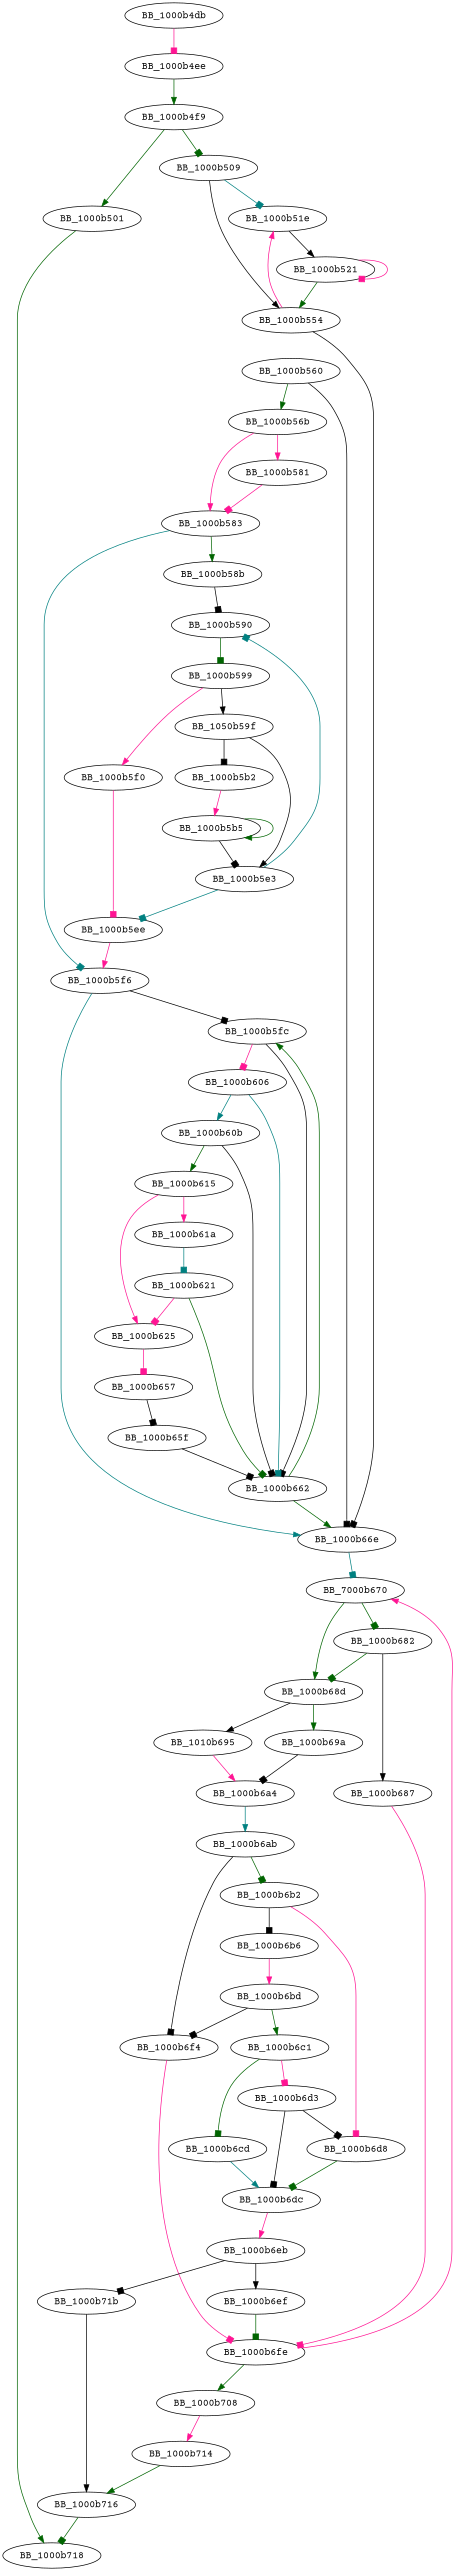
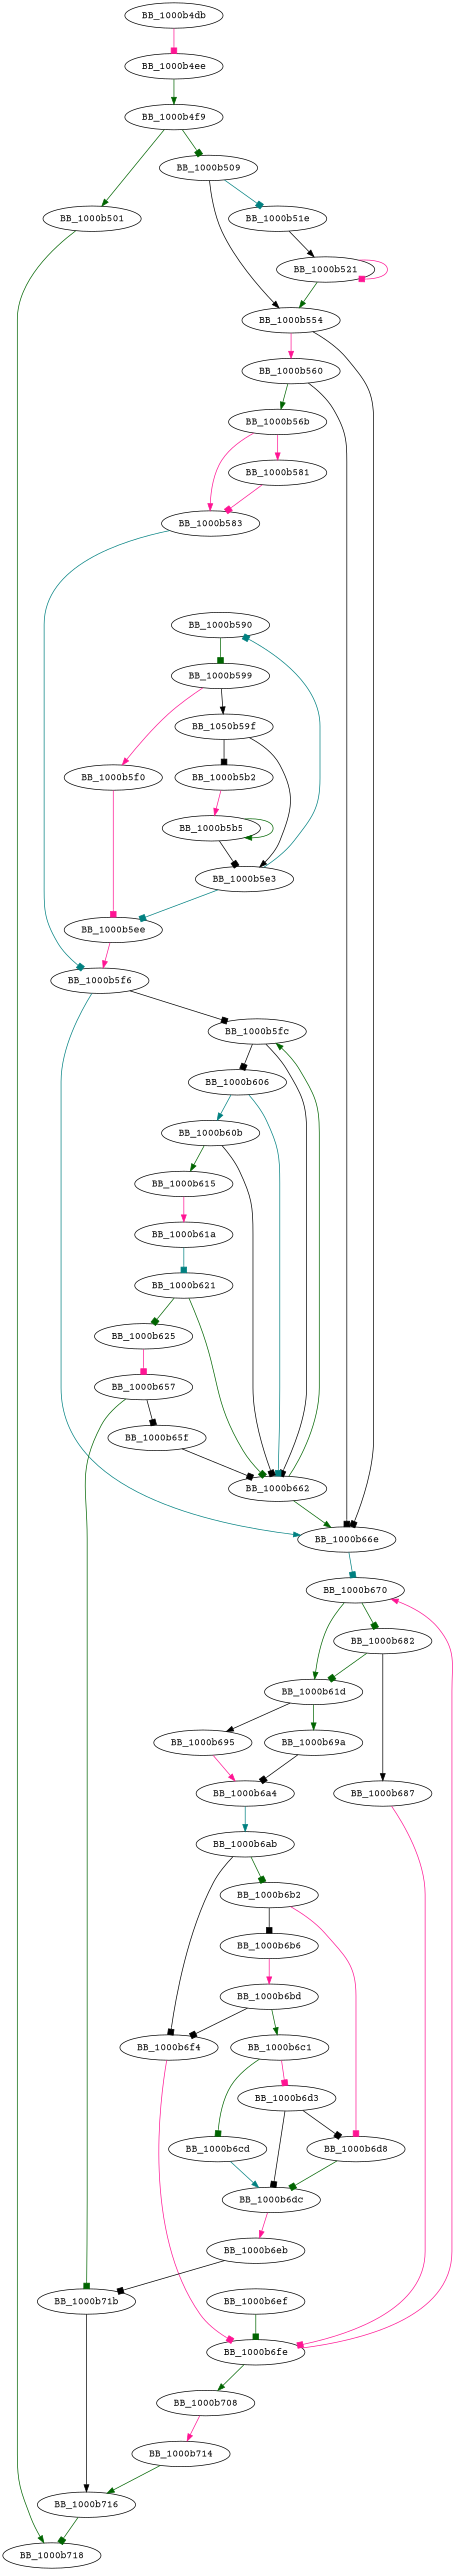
(268, 274) -> (291, 342)
(213, 574) -> none
(249, 1053) -> (249, 1053)
(121, 1249) -> none
(166, 1308) -> (166, 1308)
(355, 1590) -> (355, 1590)
(314, 1692) -> (314, 1692)
(203, 1743) -> (203, 1743)
none -> (87, 1834)
(256, 2273) -> none
